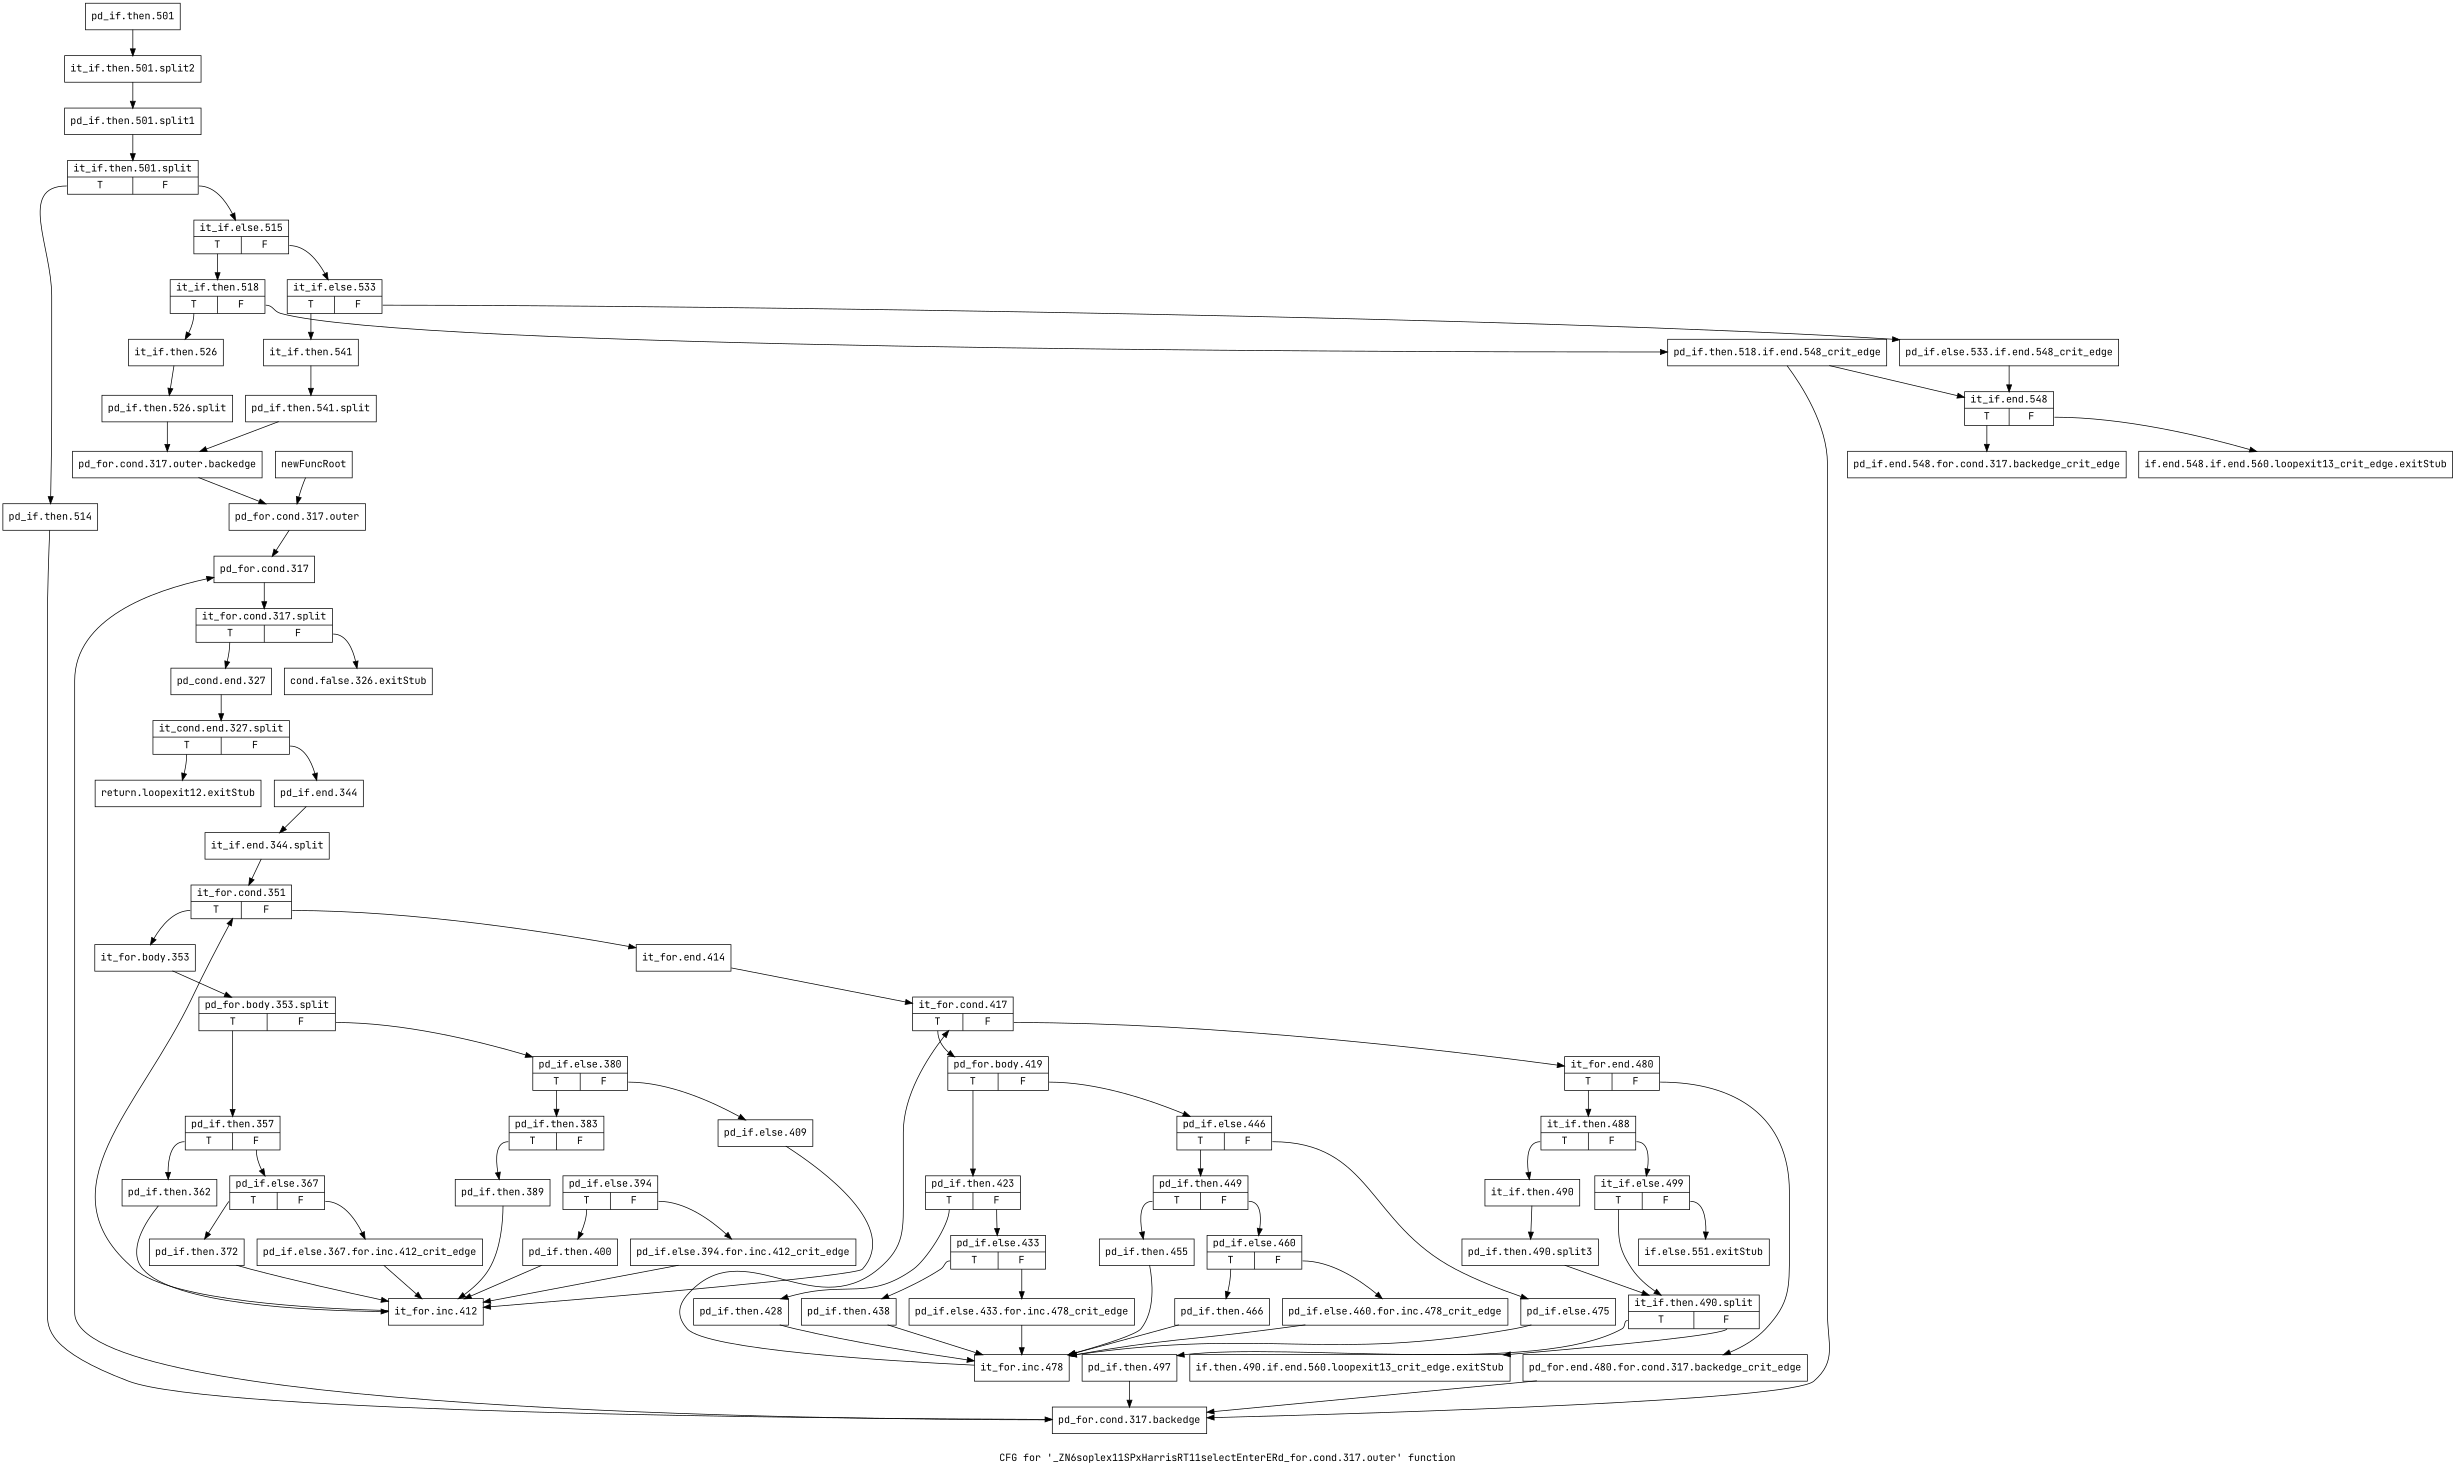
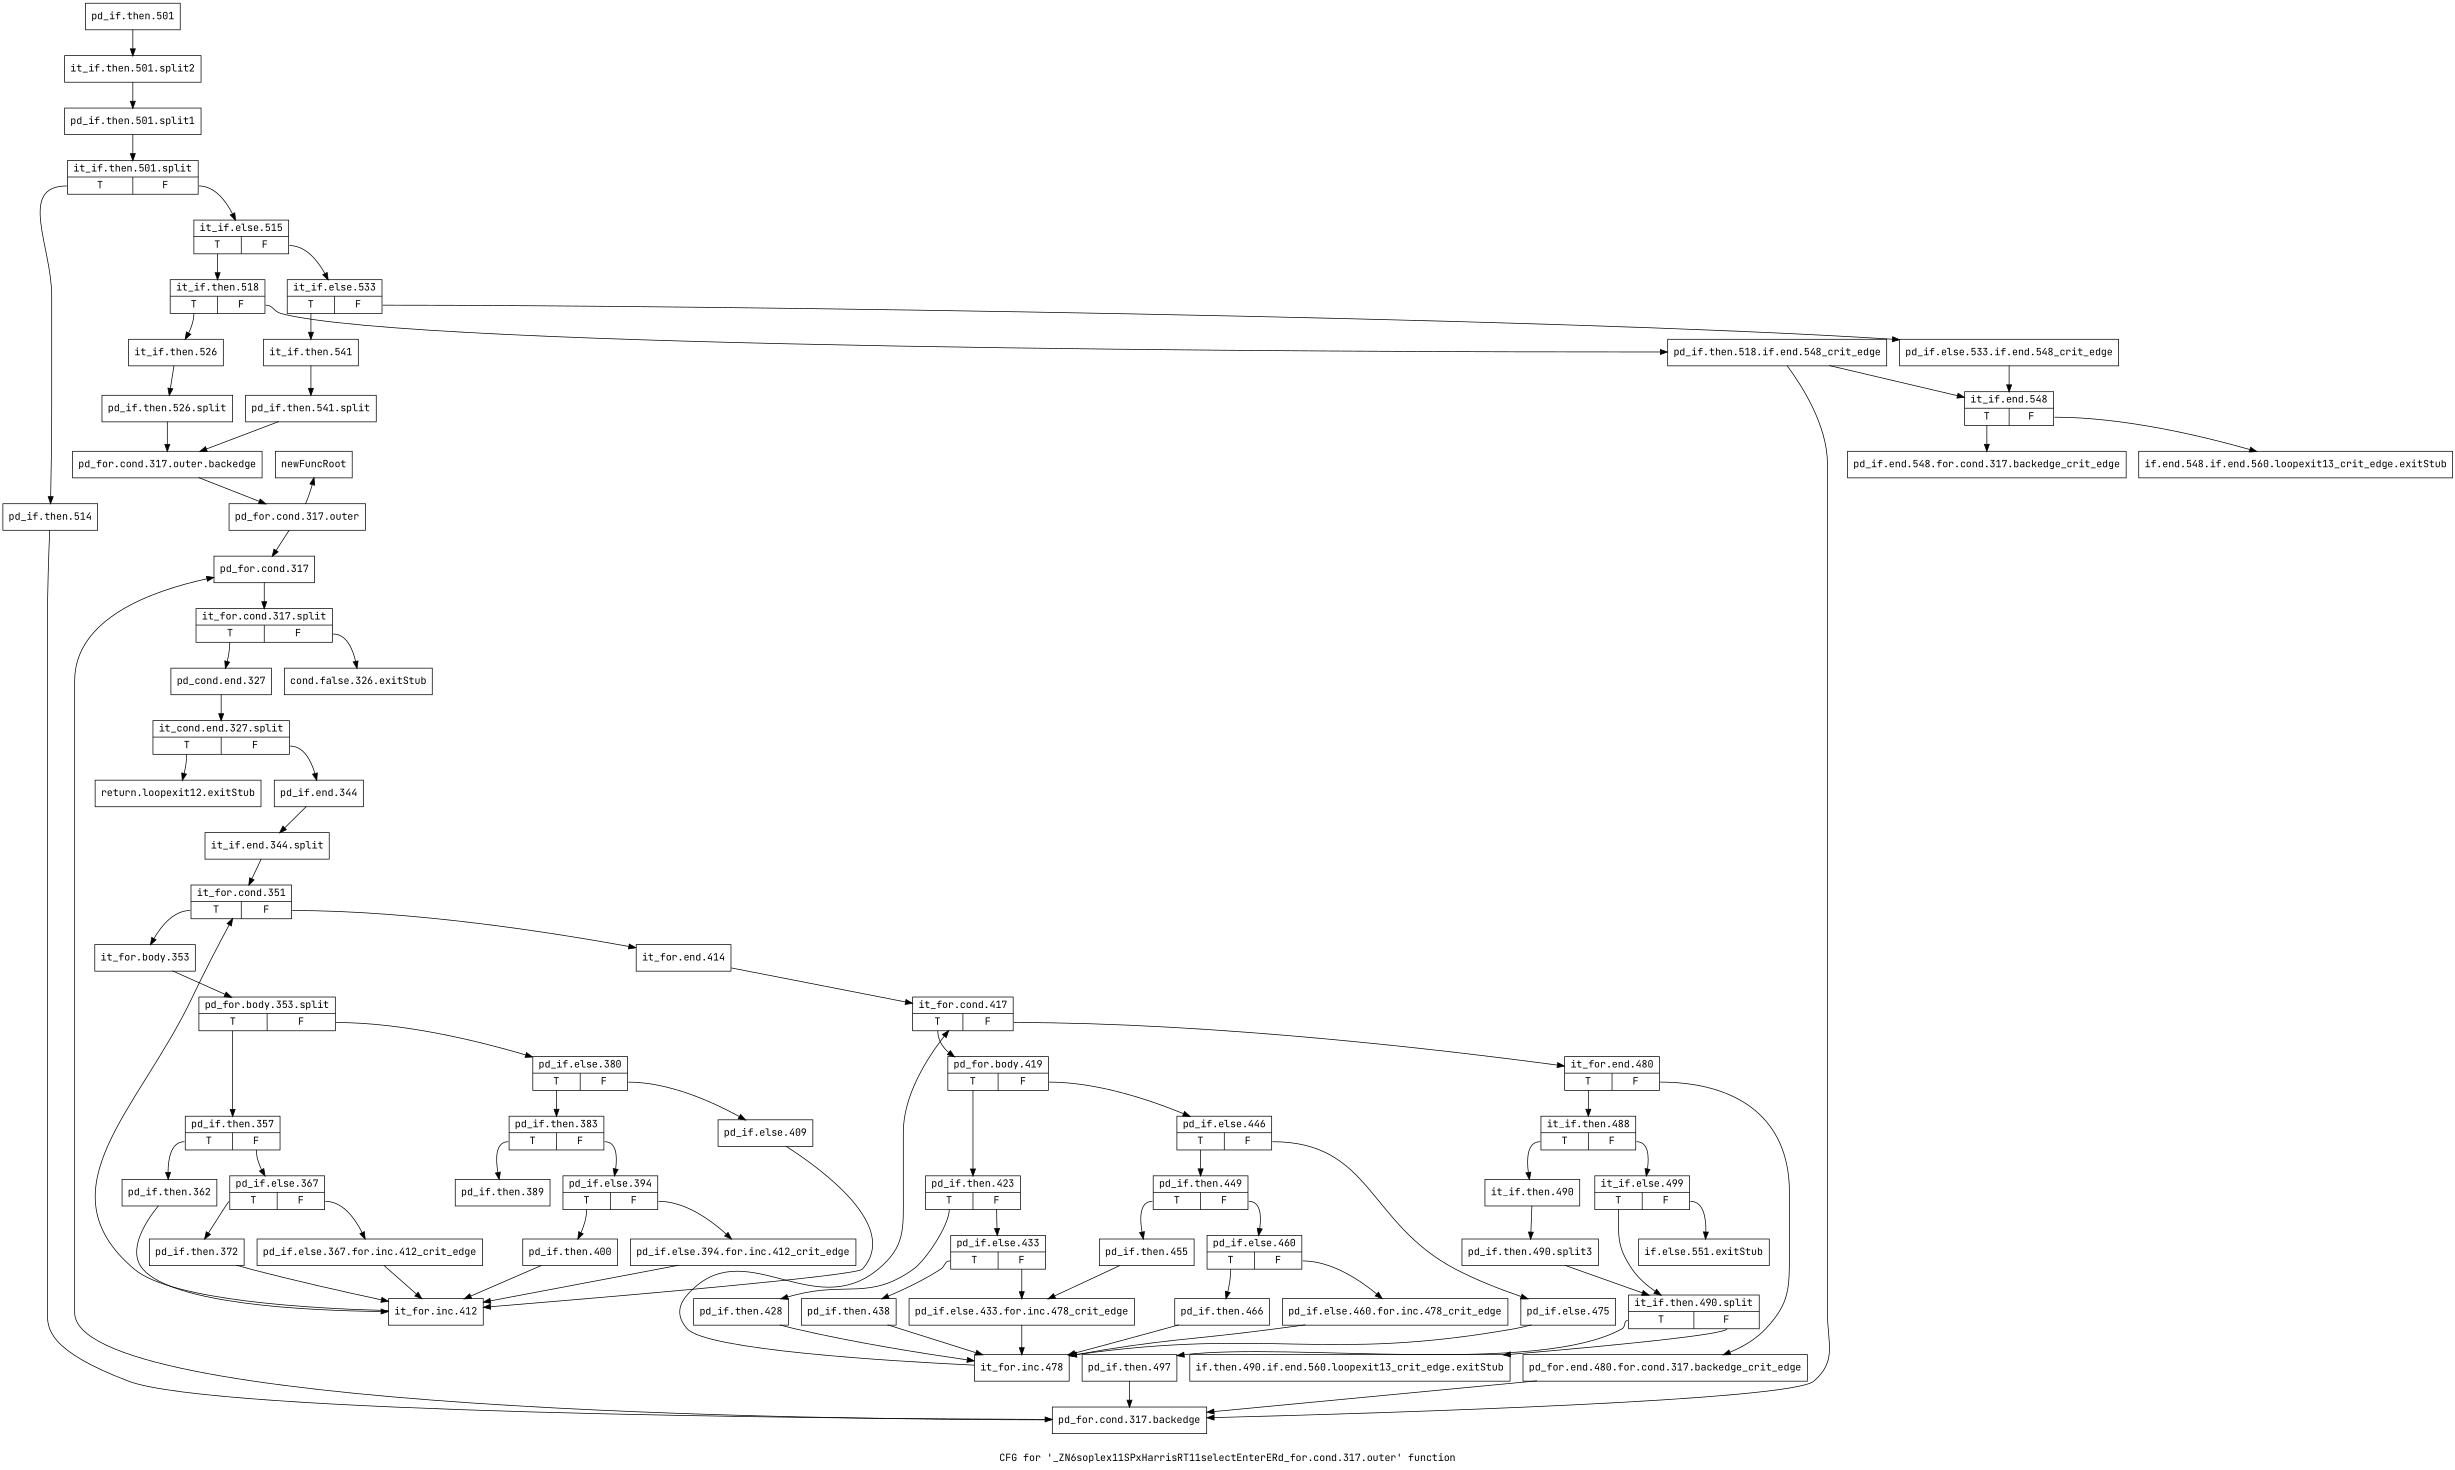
(302, 487) -> (309, 494)
none -> (616, 1152)
(495, 1256) -> none
(1139, 1330) -> (1087, 1281)
